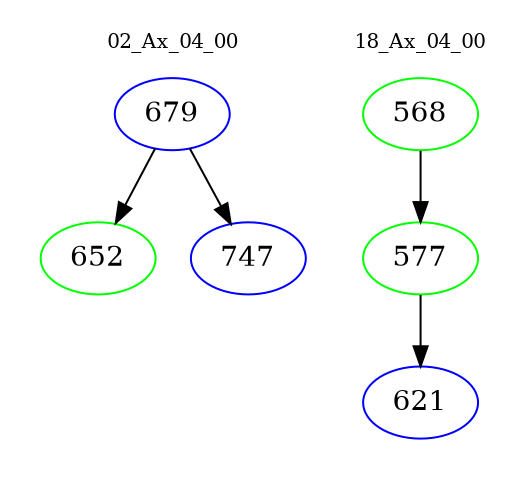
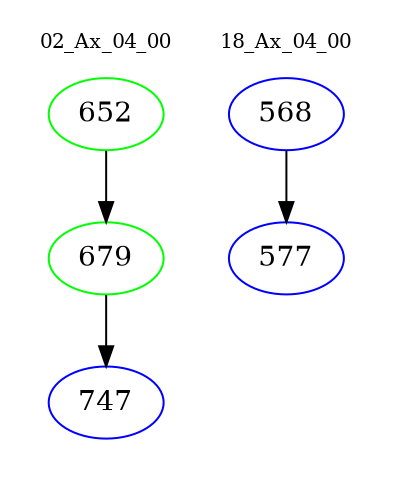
(172, 114) -> (106, 258)
(421, 114) -> (286, 114)
(140, 177) -> (106, 176)
(421, 258) -> (286, 258)
(421, 403) -> none
